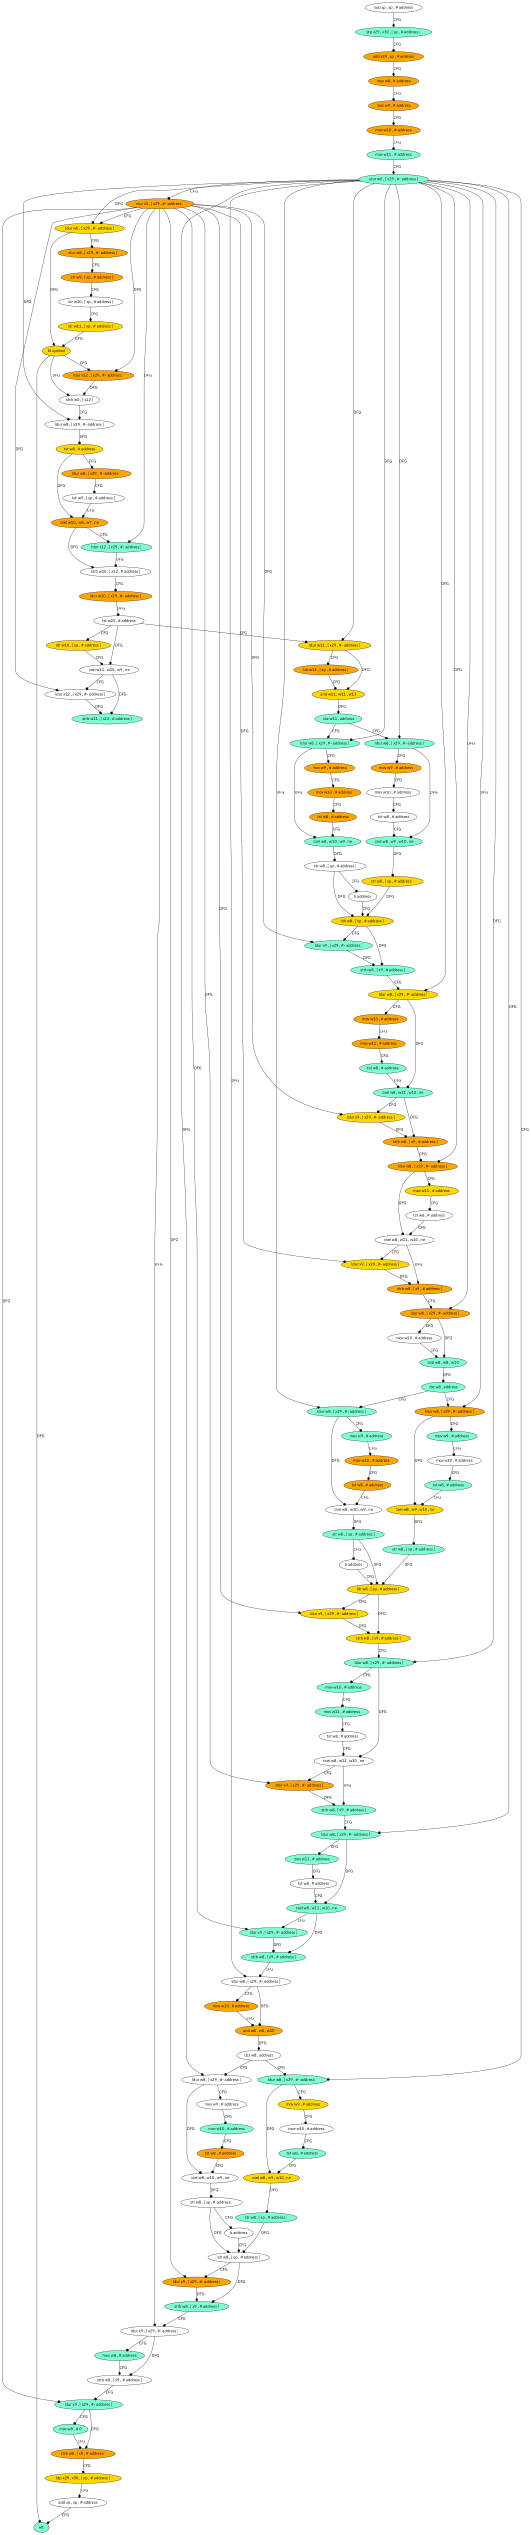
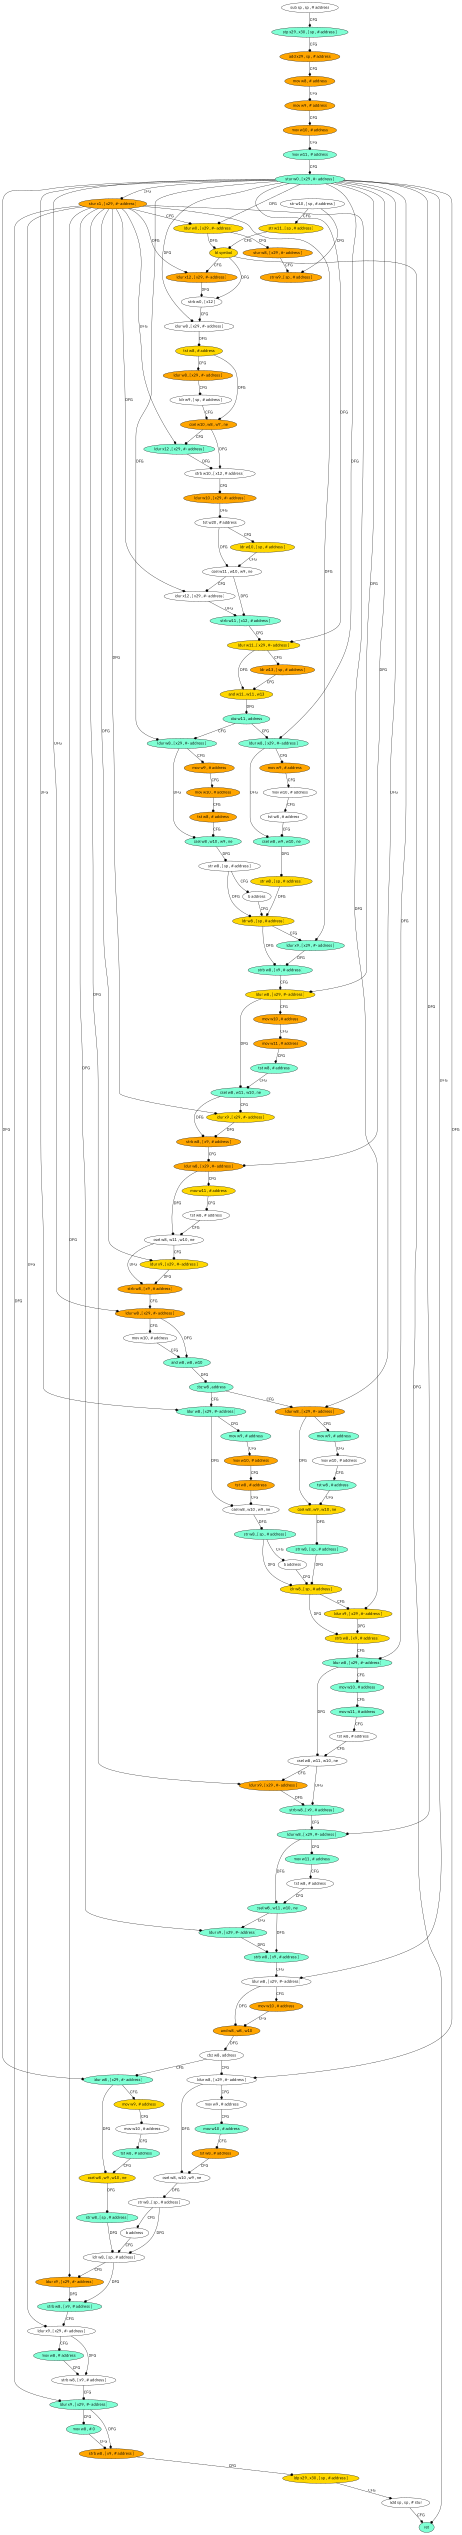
(91, 288) -> (336, 240)
(223, 633) -> (254, 632)
(78, 2503) -> (406, 2503)
